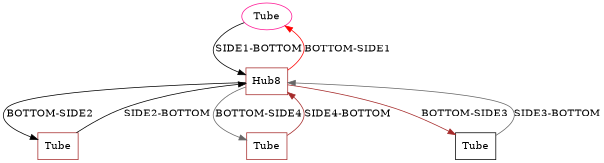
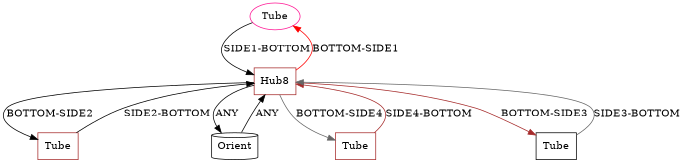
none -> (235, 146)
